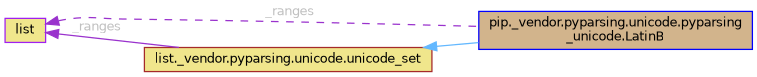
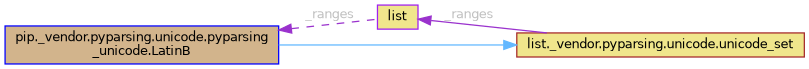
(268, 21) -> (334, 24)
